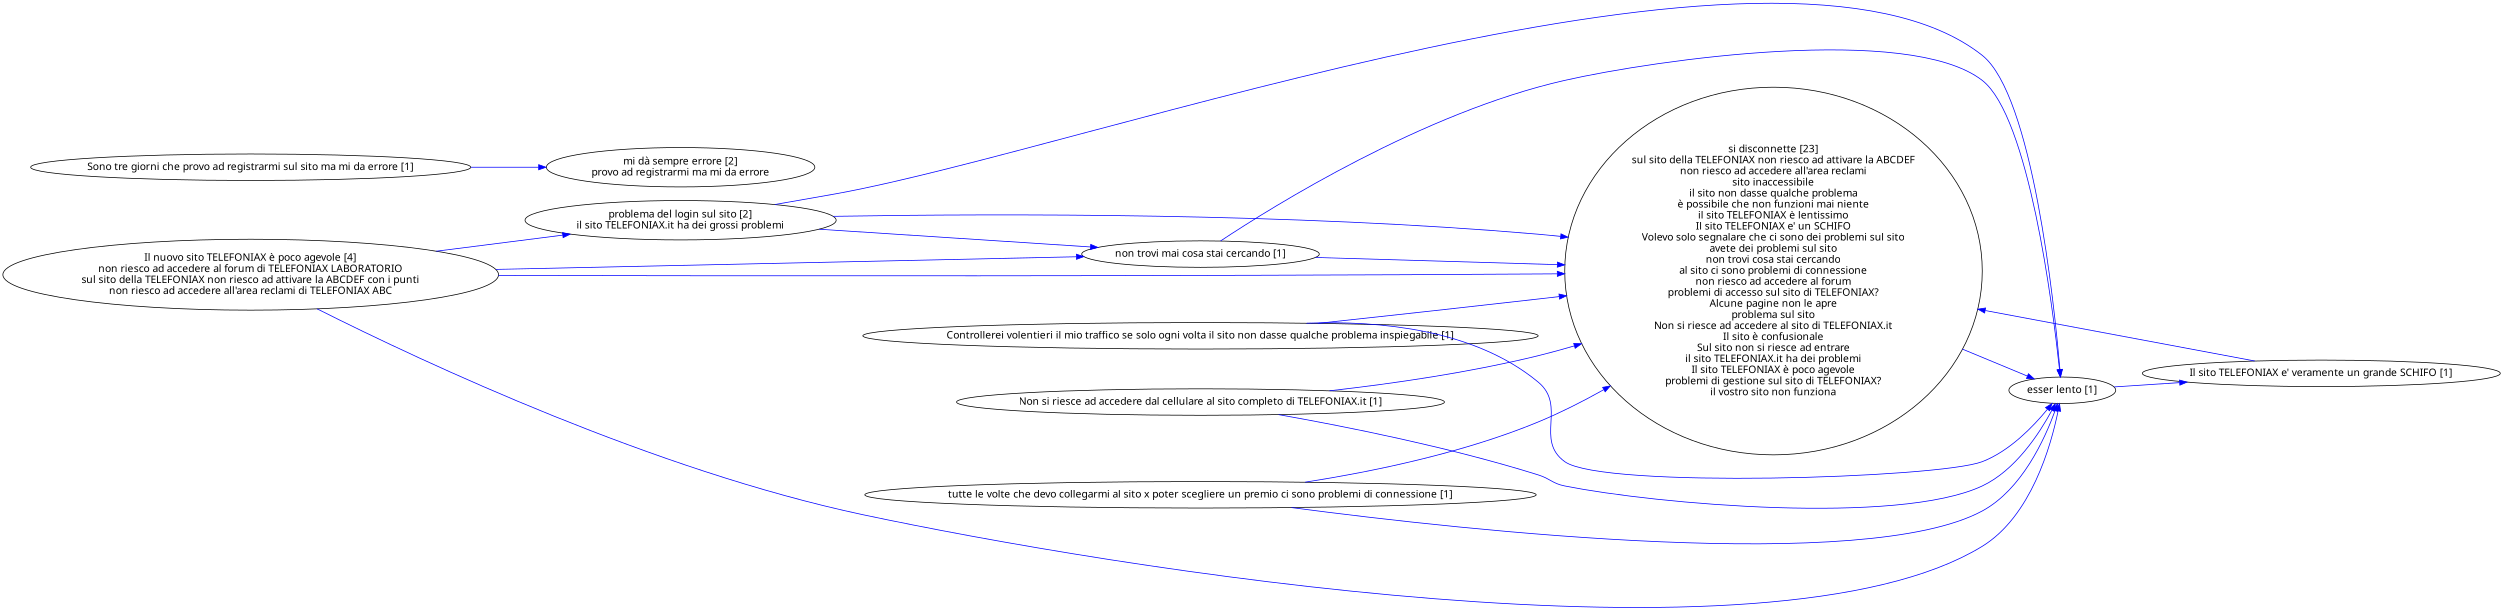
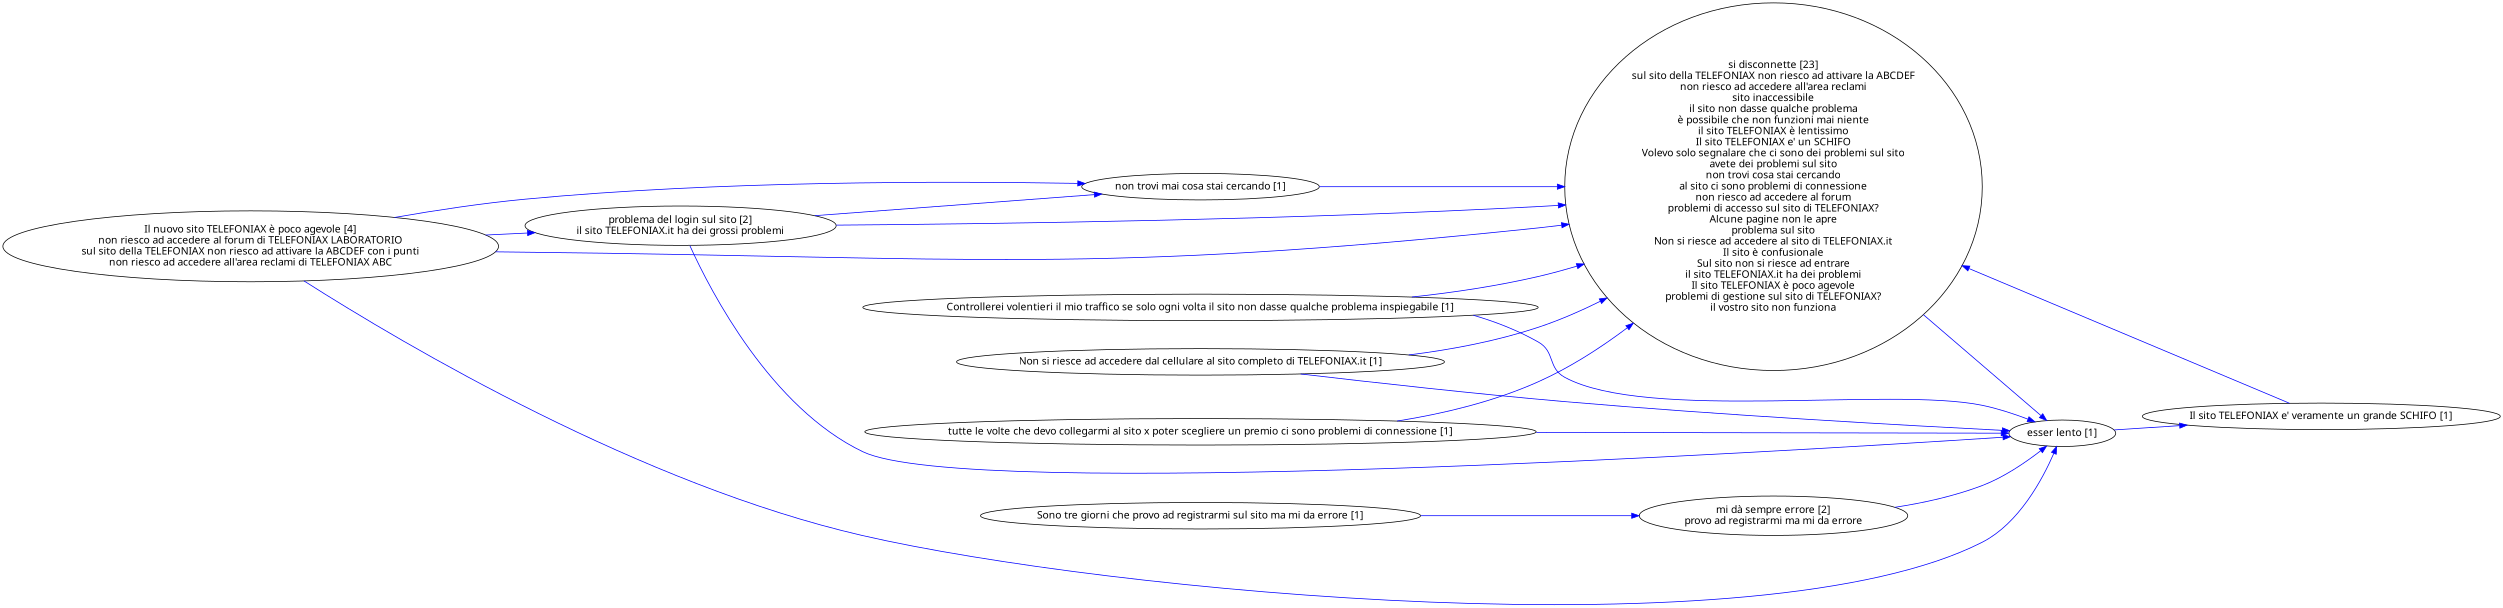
(1736, 55) -> (1972, 489)
